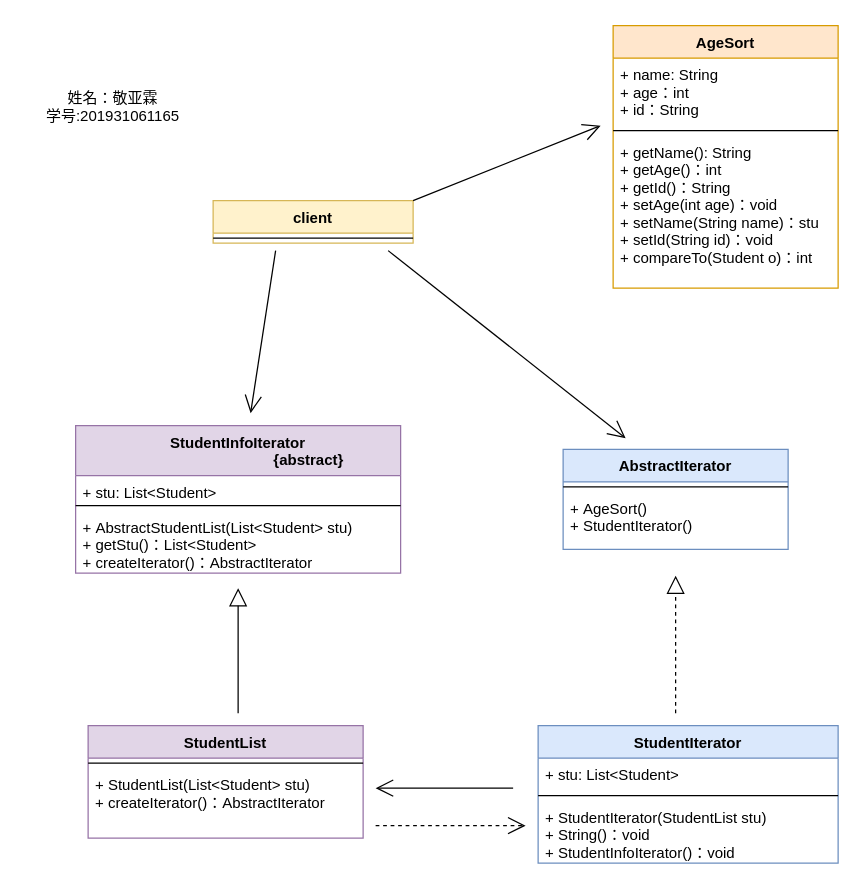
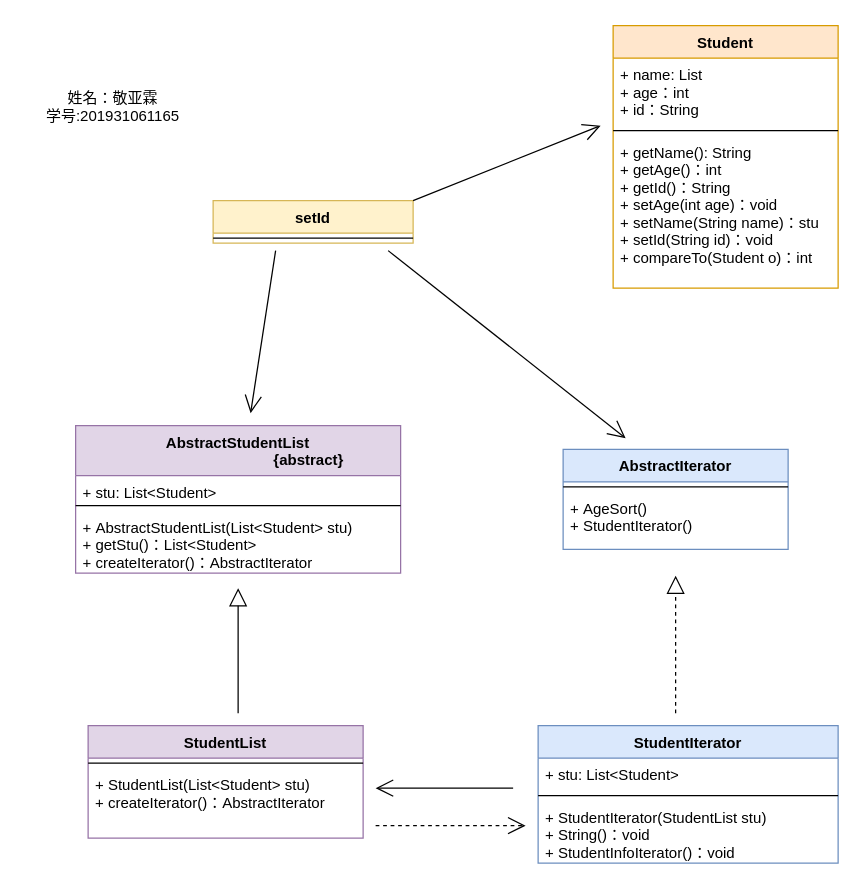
(725, 43) -> (725, 43)
(673, 75) -> (665, 75)
(313, 218) -> (313, 218)
(238, 443) -> (238, 443)
